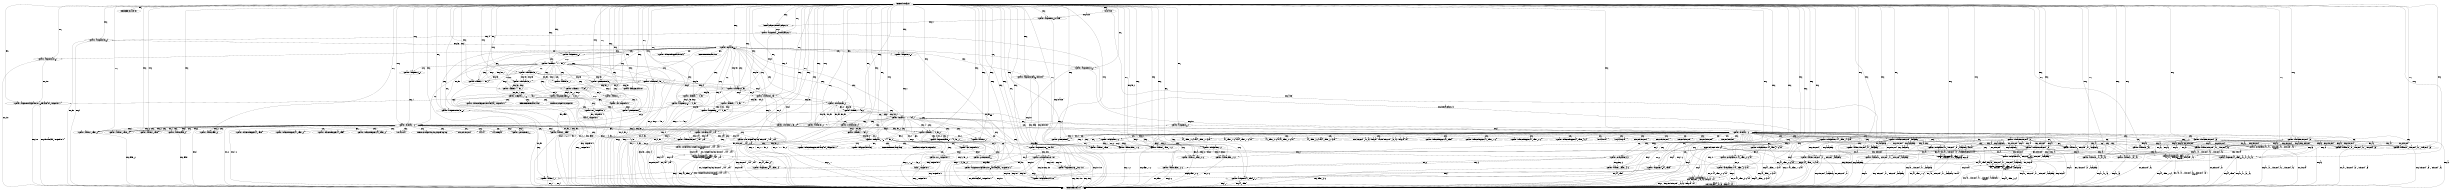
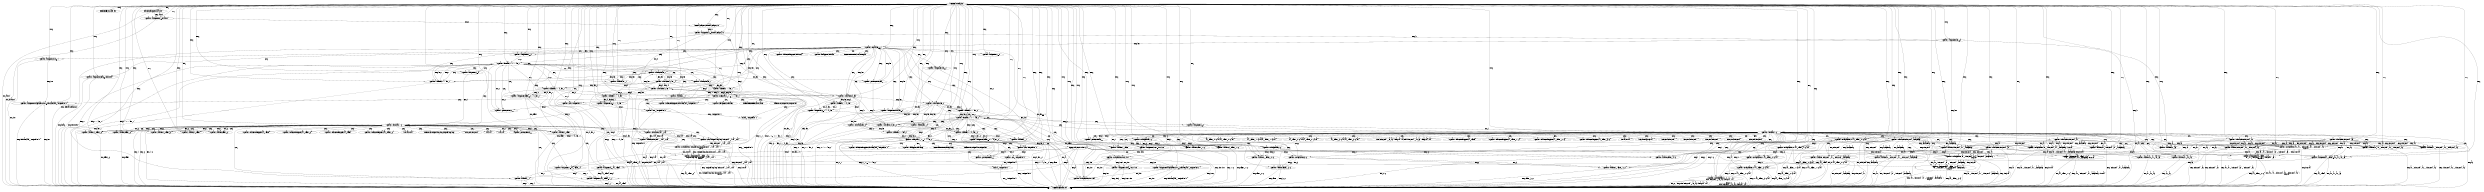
(483, 5) -> (1472, 4)
(1109, 11) -> (154, 11)
(708, 55) -> (855, 55)
(618, 85) -> (886, 65)
(1132, 85) -> (1134, 85)
none -> (723, 104)
(498, 133) -> (502, 133)
(902, 135) -> (919, 132)
(1620, 140) -> (1646, 140)
